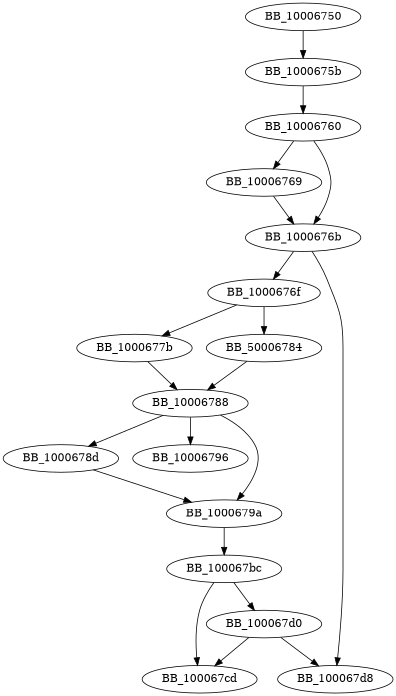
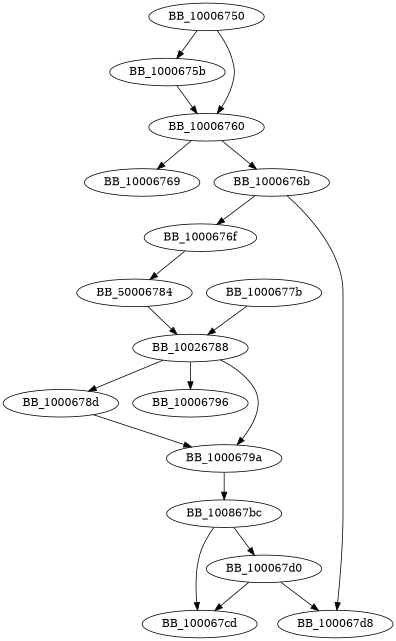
none -> (234, 68)
(281, 207) -> none
(203, 319) -> none
(190, 403) -> (190, 348)
(224, 569) -> (224, 514)
